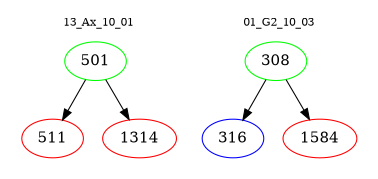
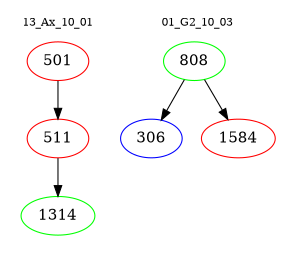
(96, 61) -> (58, 61)
(276, 61) -> (194, 61)
(115, 95) -> (58, 172)
(140, 138) -> (58, 216)
(233, 138) -> (151, 138)
